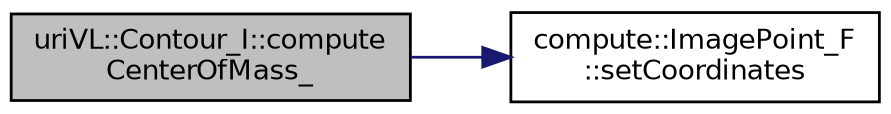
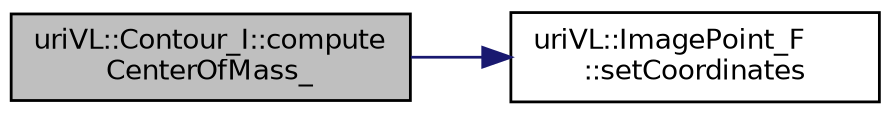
(695, 57) -> (695, 57)
